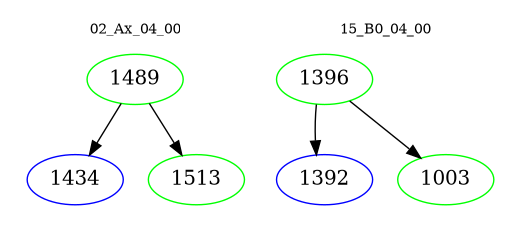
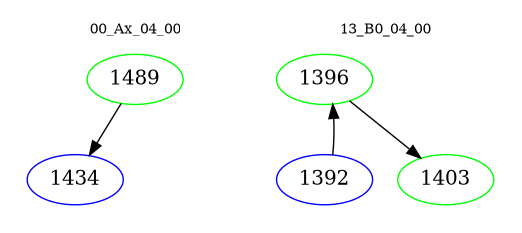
(136, 30) -> (136, 30)
(386, 30) -> (386, 30)
(315, 123) -> (334, 137)
(196, 180) -> none
(446, 180) -> (446, 180)
